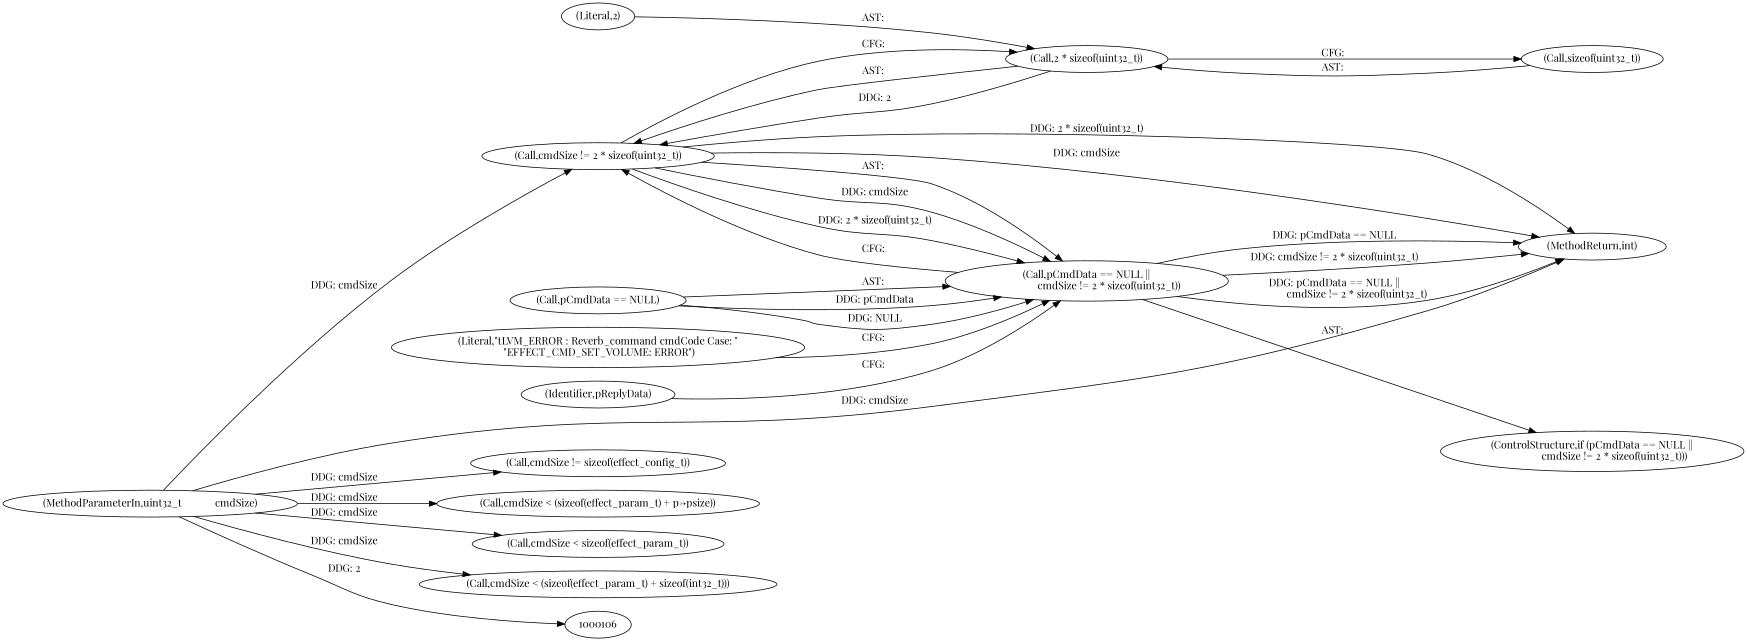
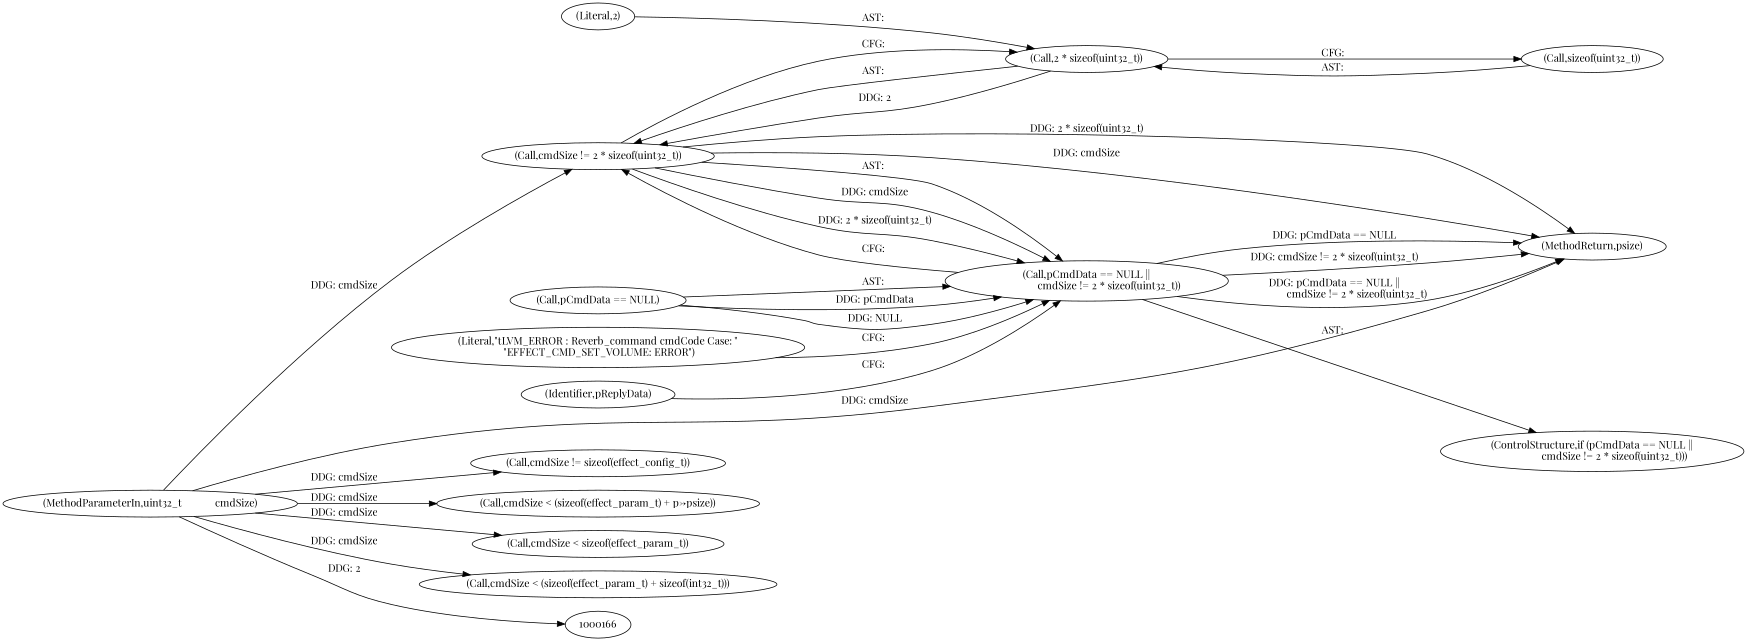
(1592, 247) -> (1592, 247)
(598, 625) -> (598, 625)
